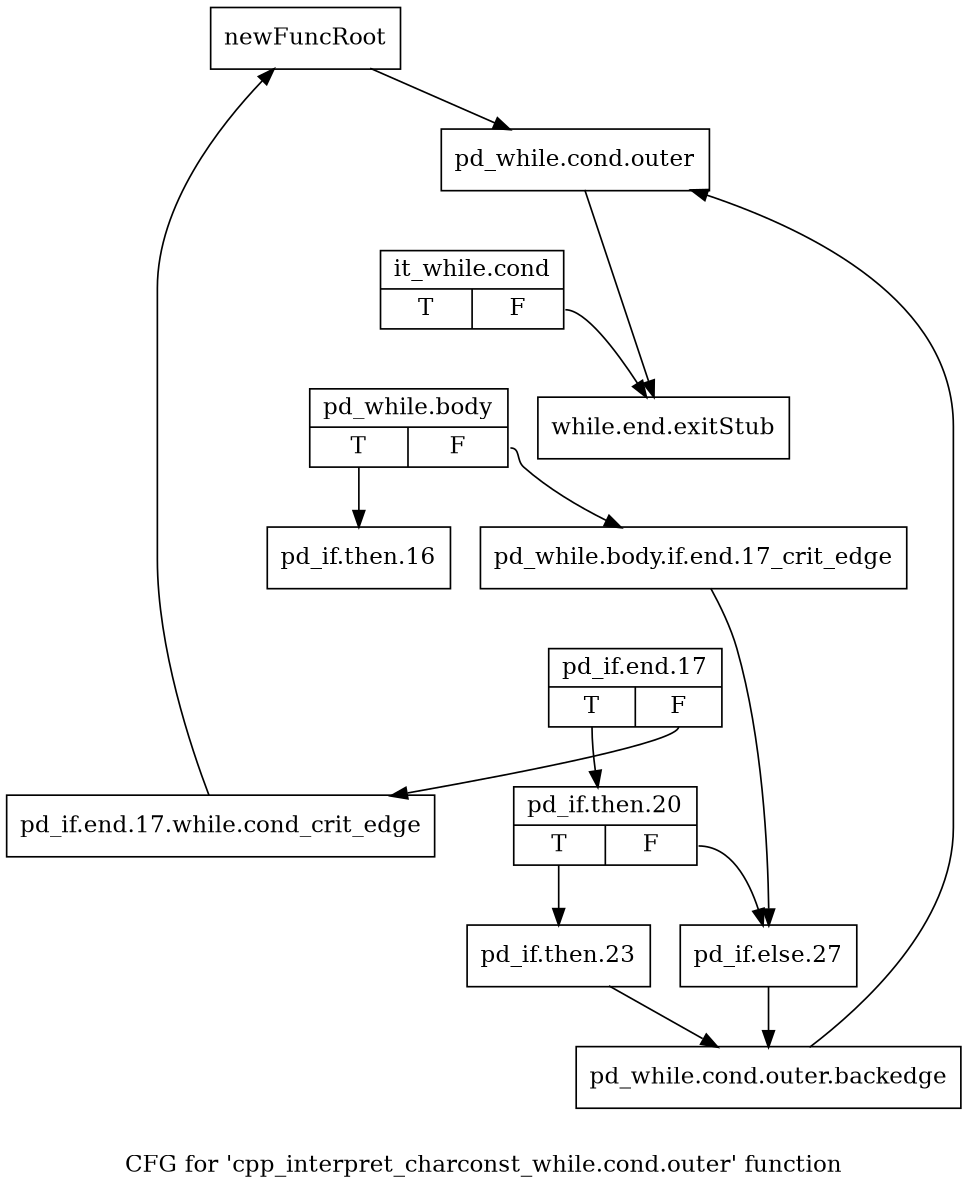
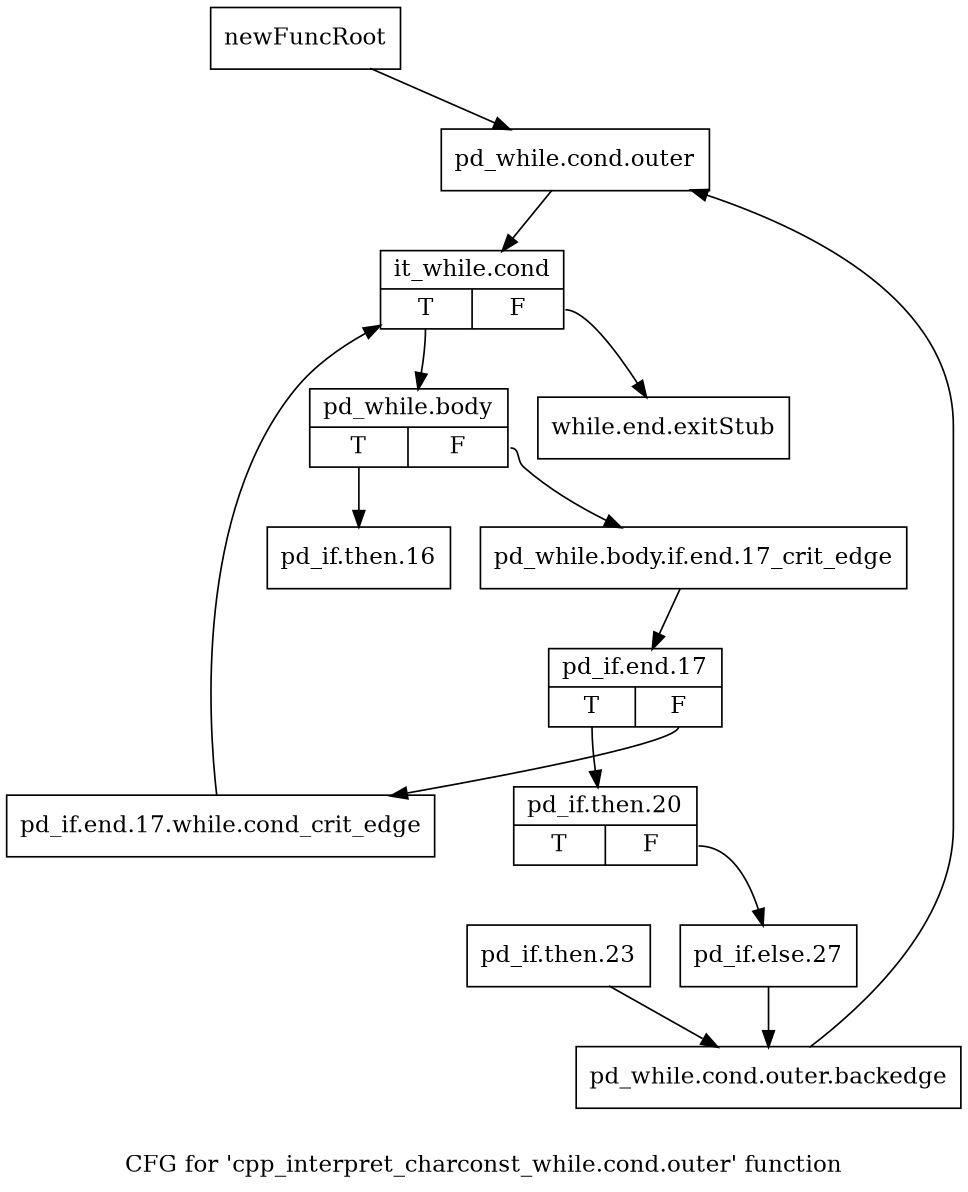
(617, 285) -> (532, 214)
none -> (424, 351)
(157, 426) -> (227, 540)
(757, 745) -> (670, 611)
(559, 887) -> none
